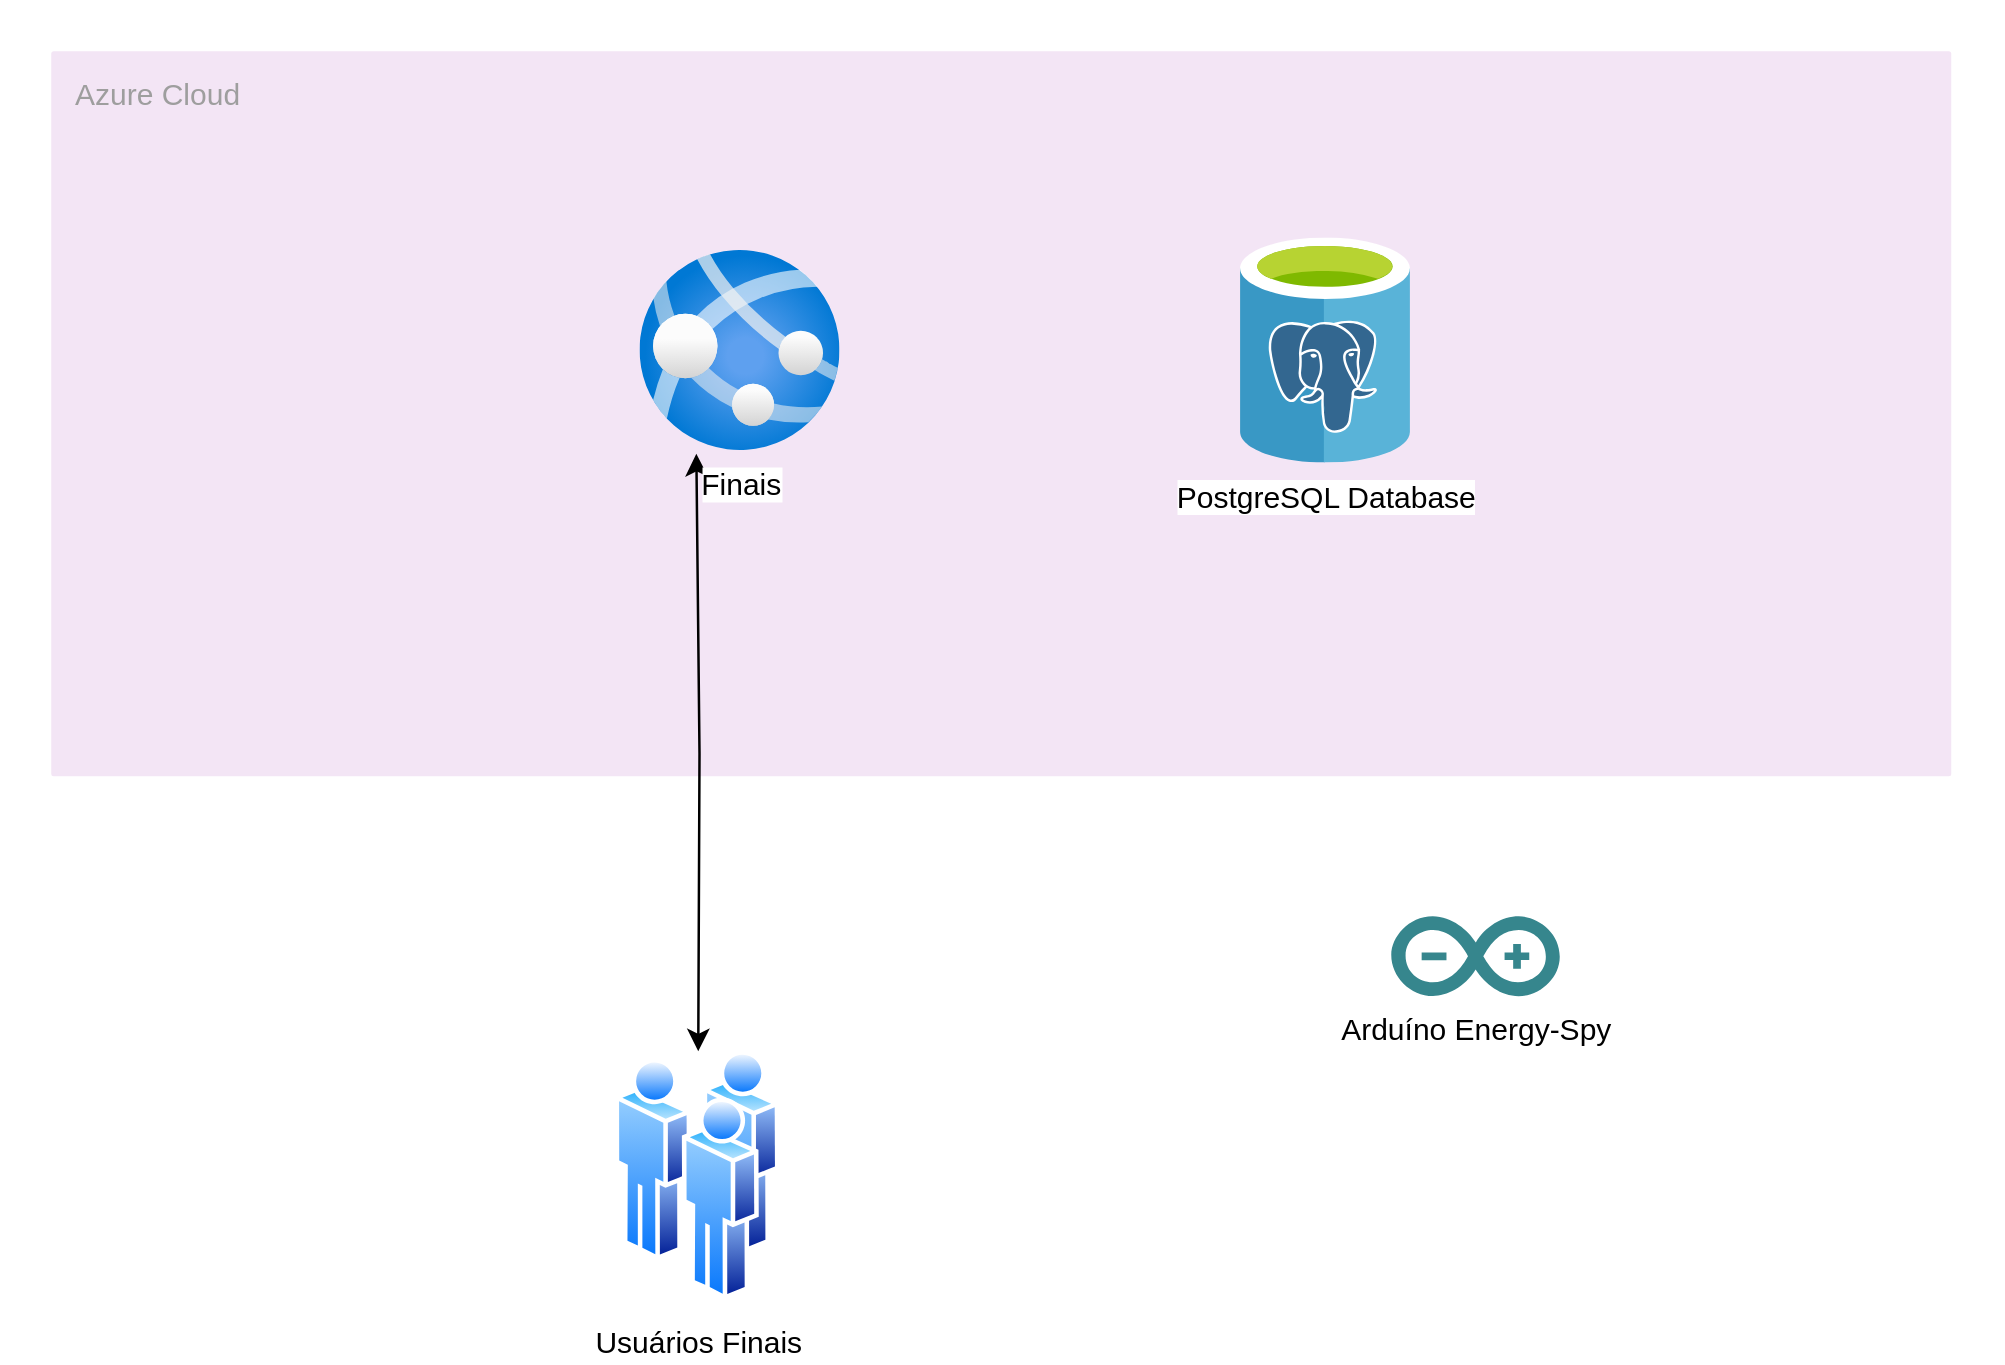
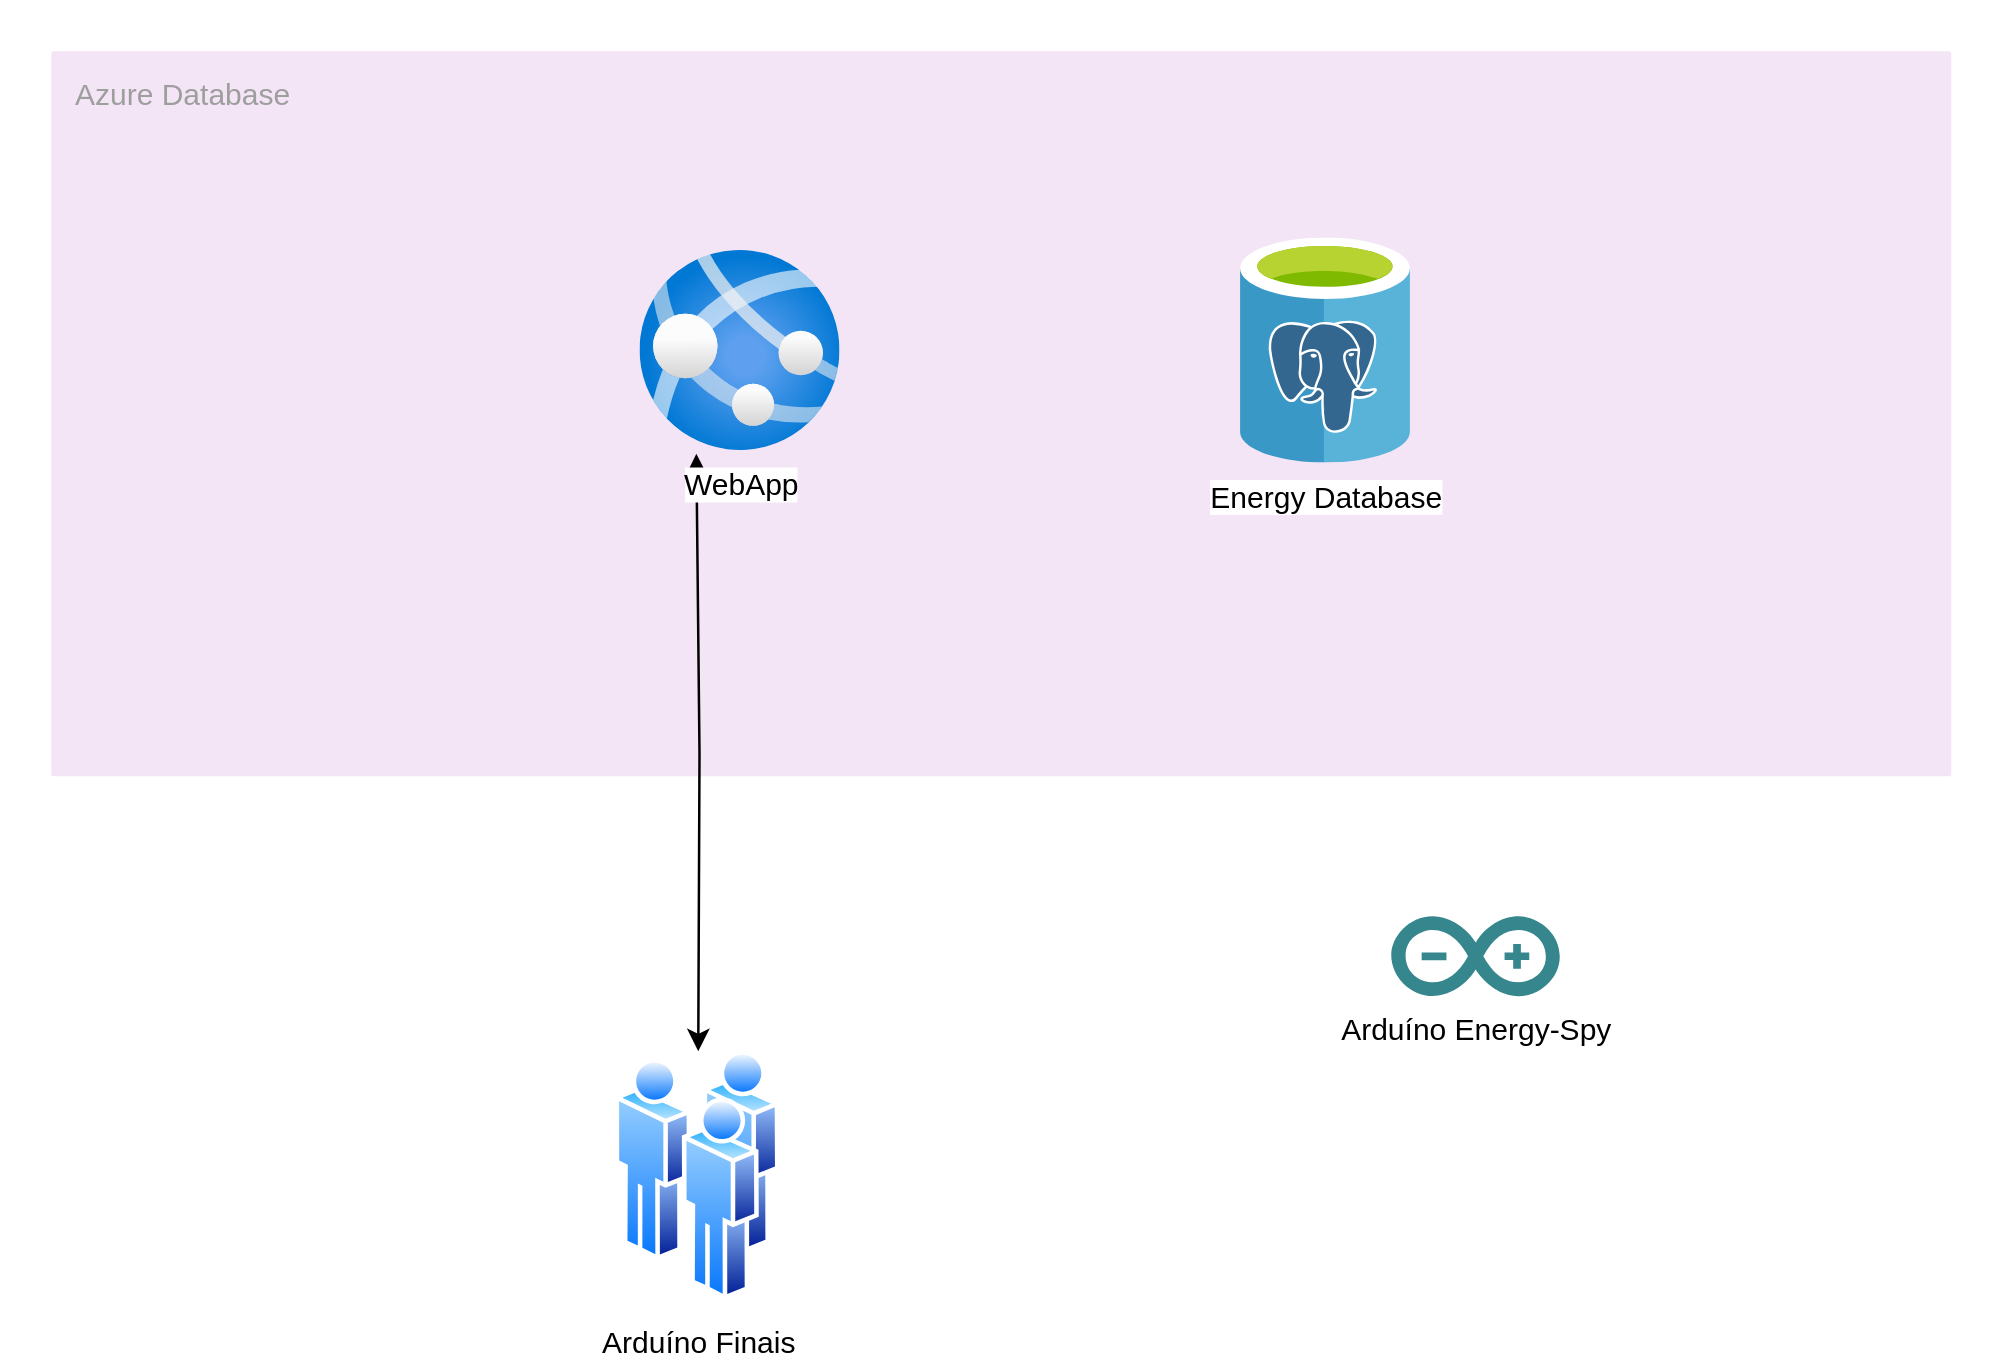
(161, 97) -> (190, 97)
(743, 487) -> (743, 487)
(1328, 499) -> (1328, 499)
(700, 1344) -> (700, 1344)
